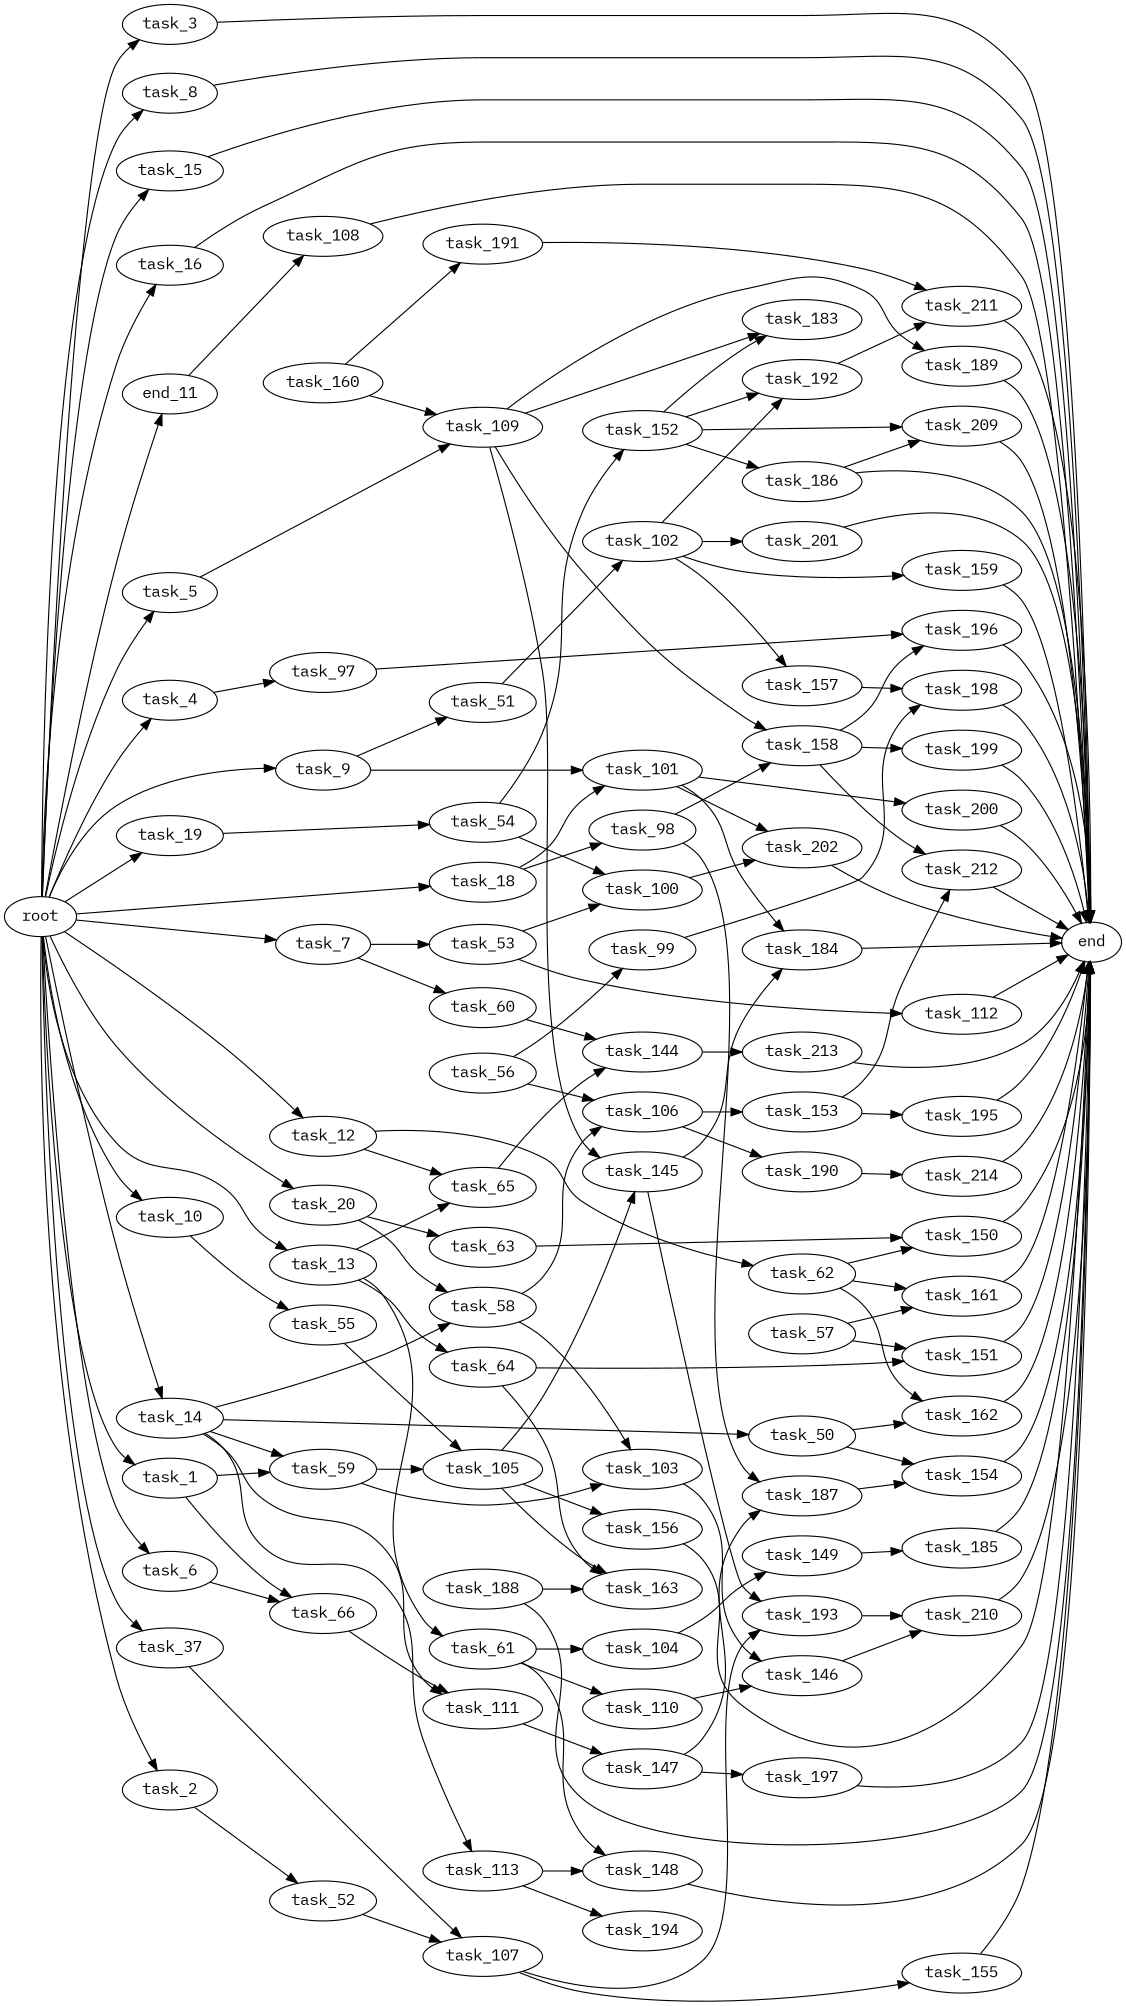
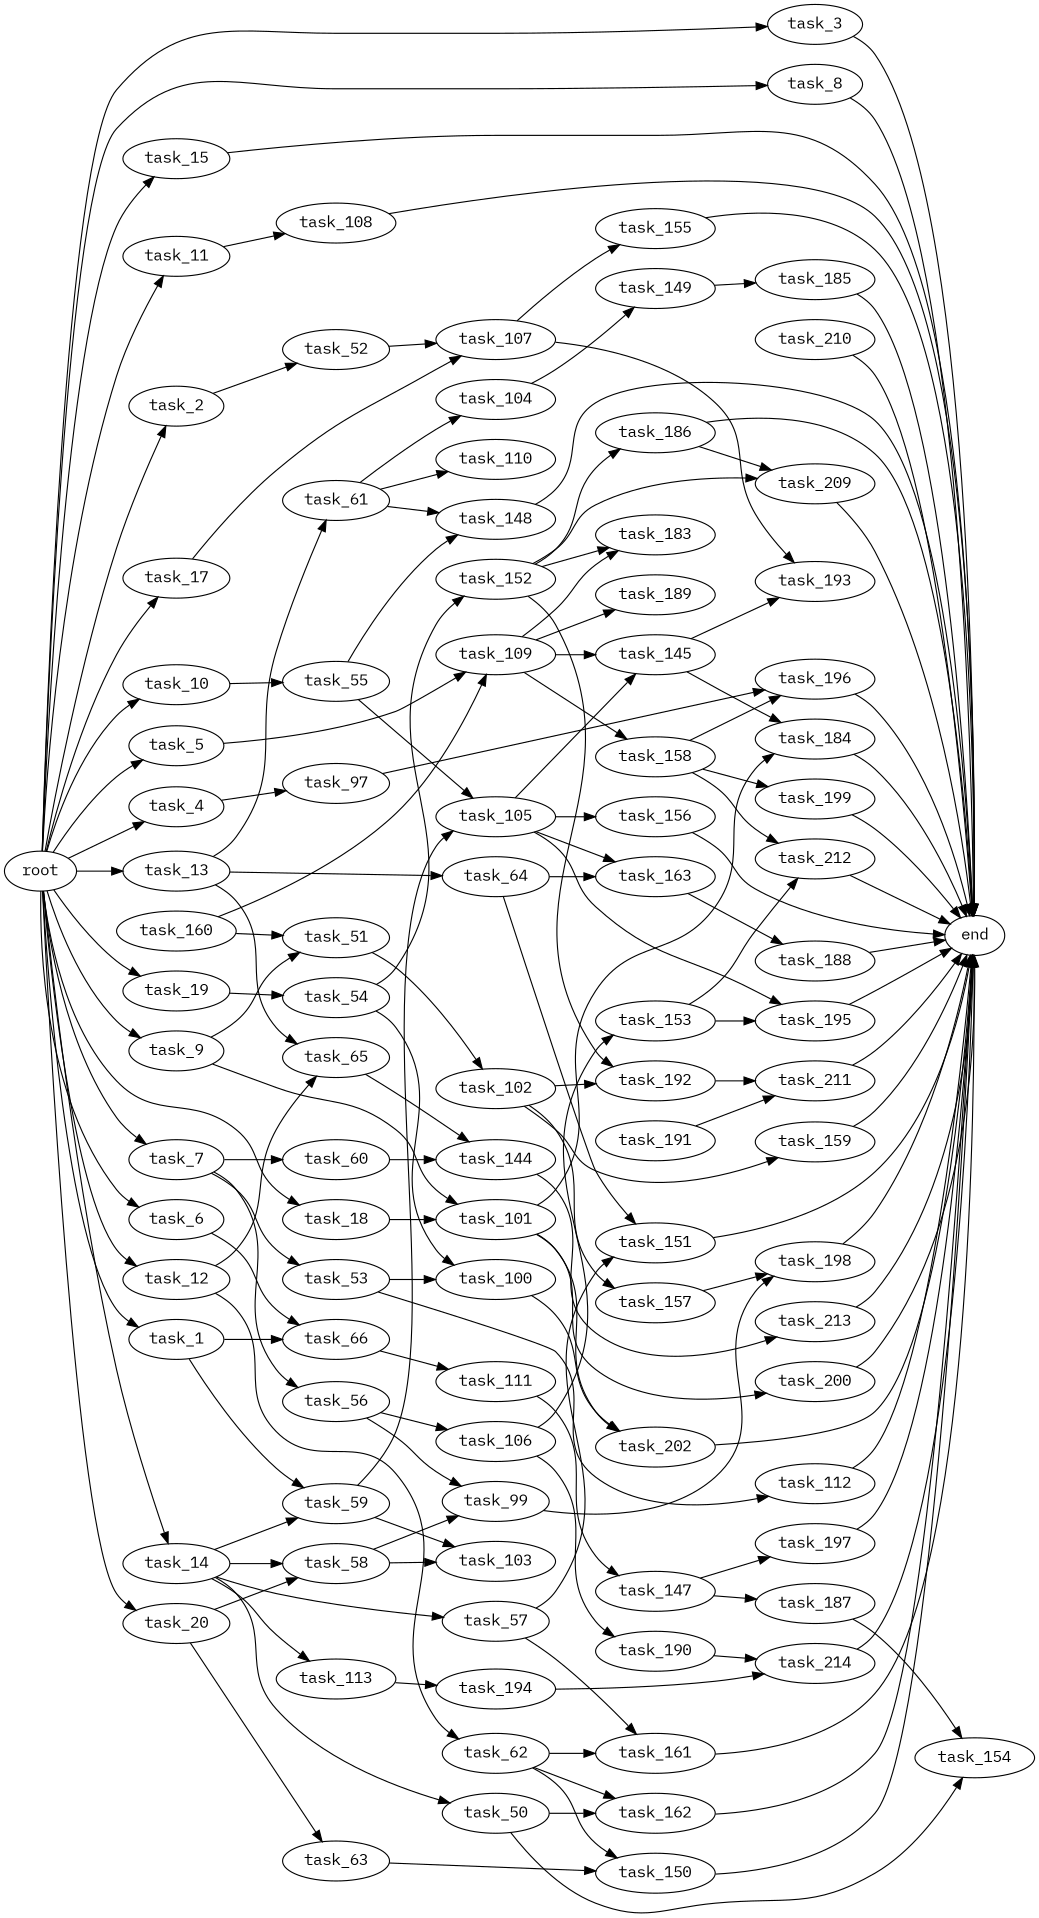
(170, 265) -> none
(398, 317) -> (260, 935)
(170, 394) -> (176, 256)
(802, 542) -> none
(1077, 638) -> none
(642, 830) -> none
none -> (636, 937)
(562, 1216) -> (405, 1537)
none -> (258, 1262)
(1056, 1350) -> none
(356, 1528) -> (323, 1602)
(557, 1589) -> (730, 916)
(876, 1616) -> none
(170, 1648) -> (176, 578)
(802, 1676) -> none
none -> (655, 1686)
(557, 1871) -> (392, 596)
